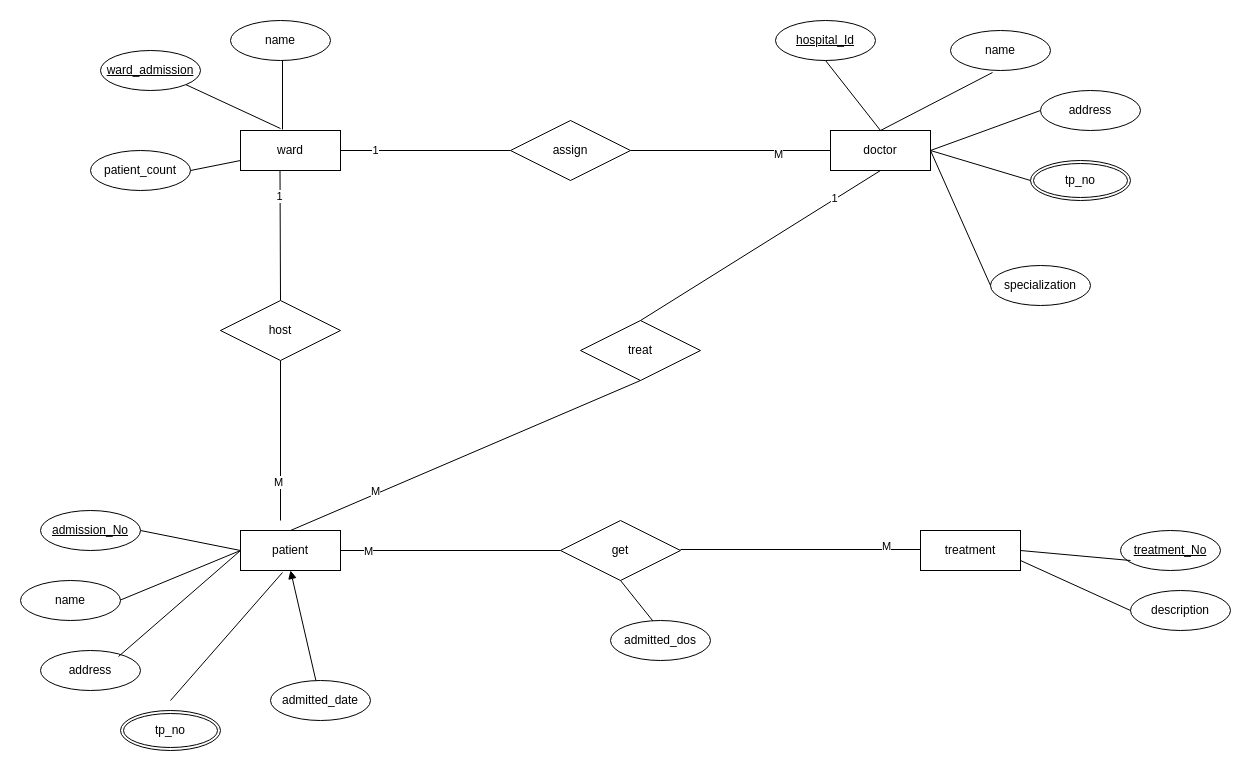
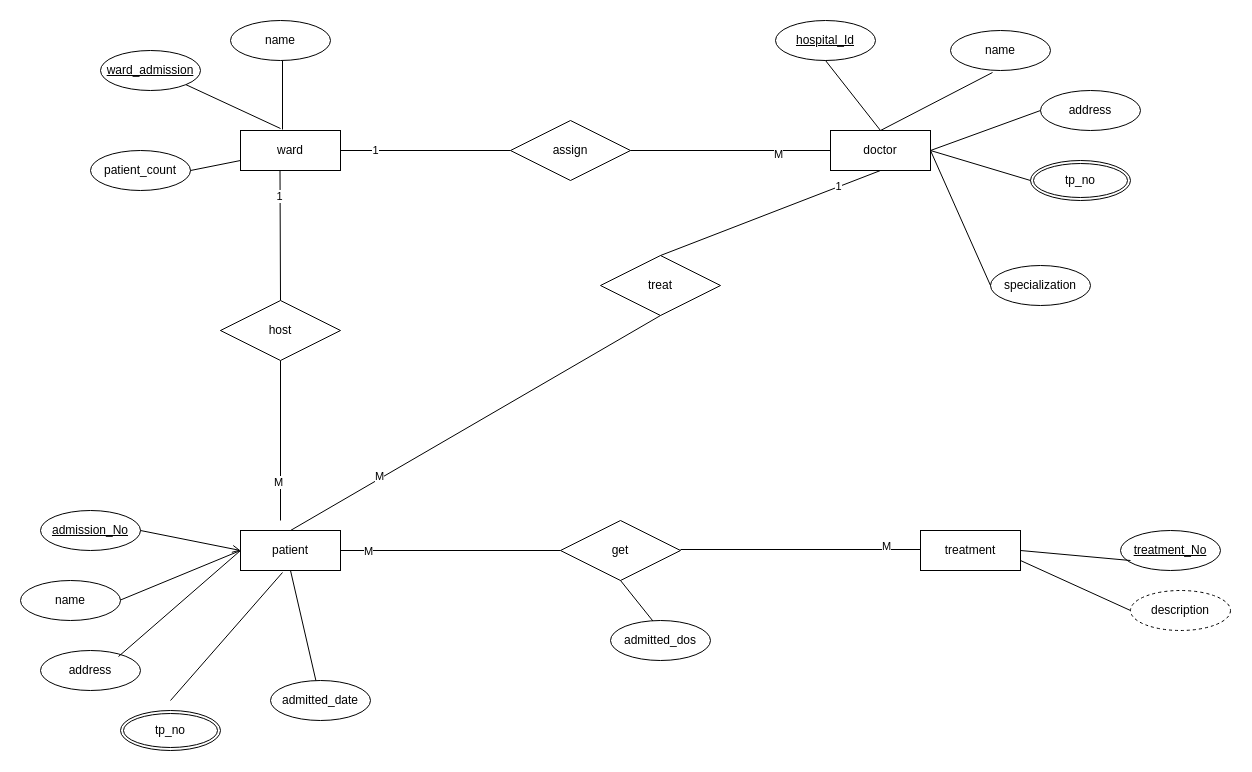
(641, 351) -> (661, 286)
(234, 549) -> (234, 549)
(293, 579) -> (292, 575)
(1181, 611) -> (1181, 611)
